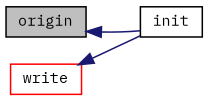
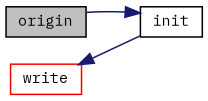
(121, 32) -> (106, 12)
